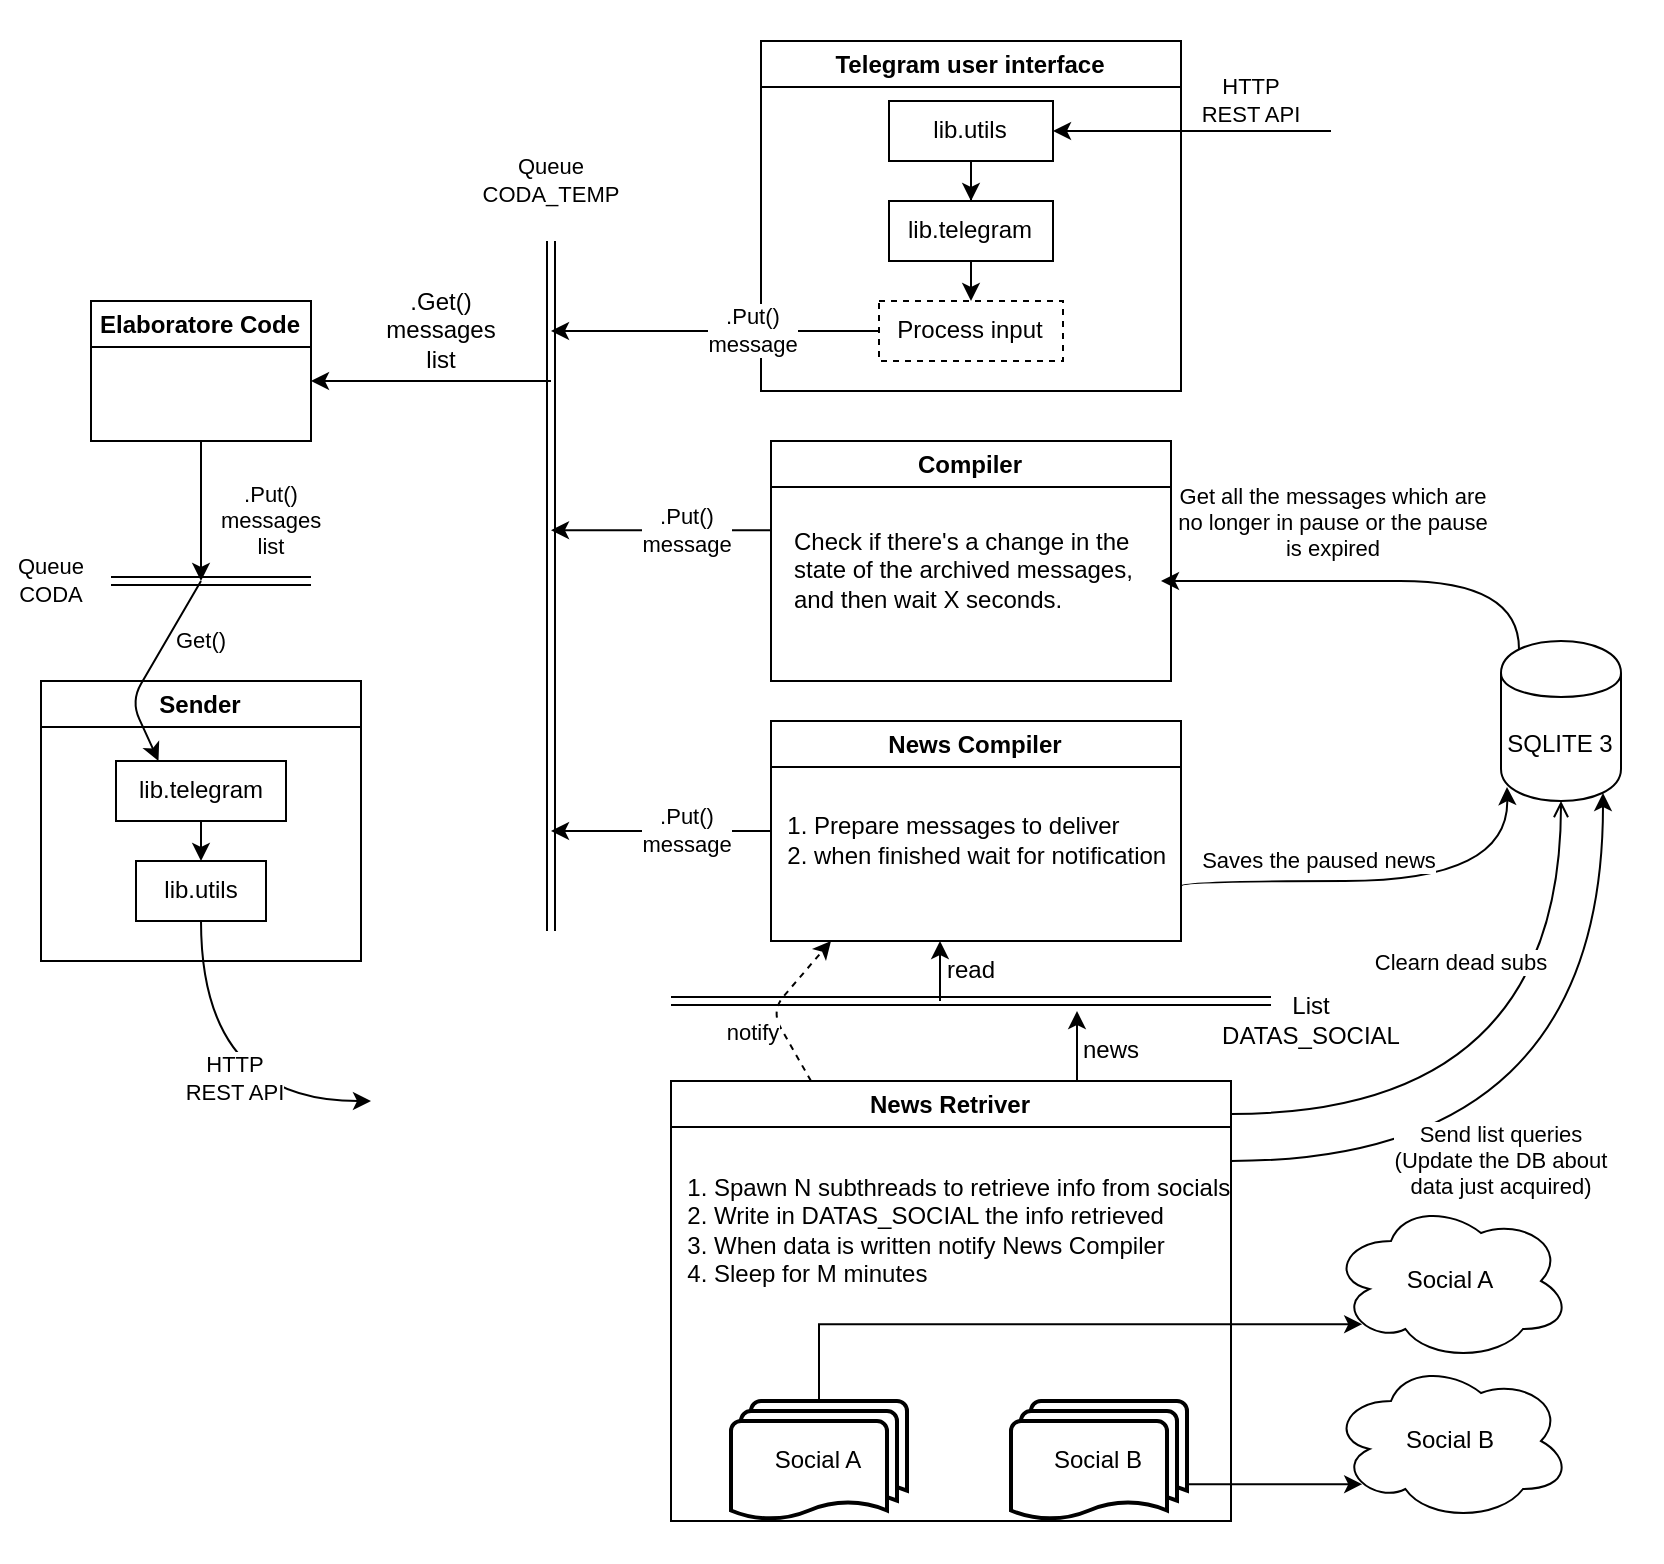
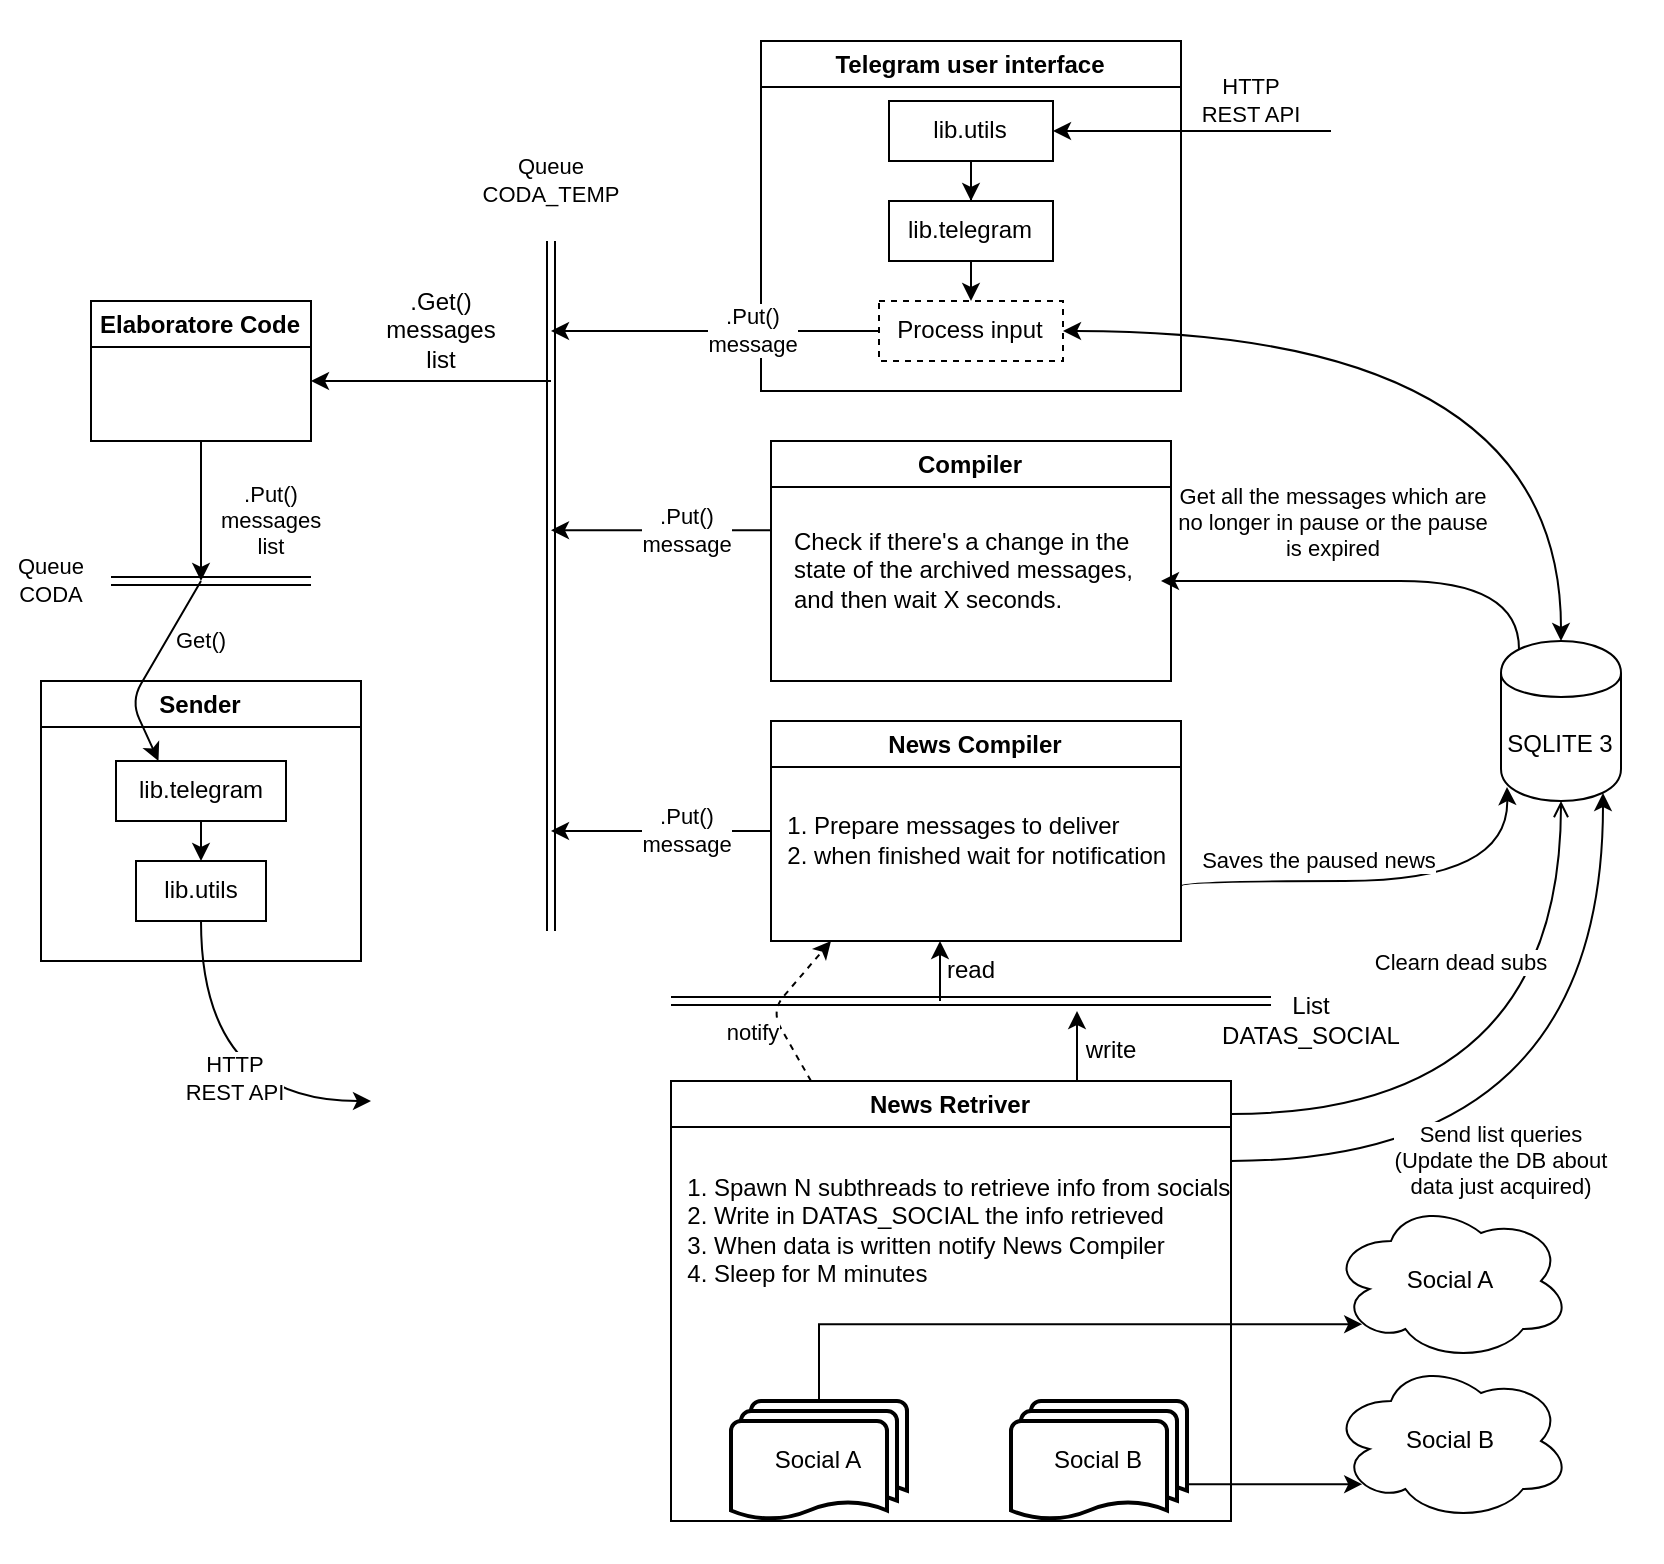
none -> (1390, 380)
(1112, 1051) -> (1112, 1051)
